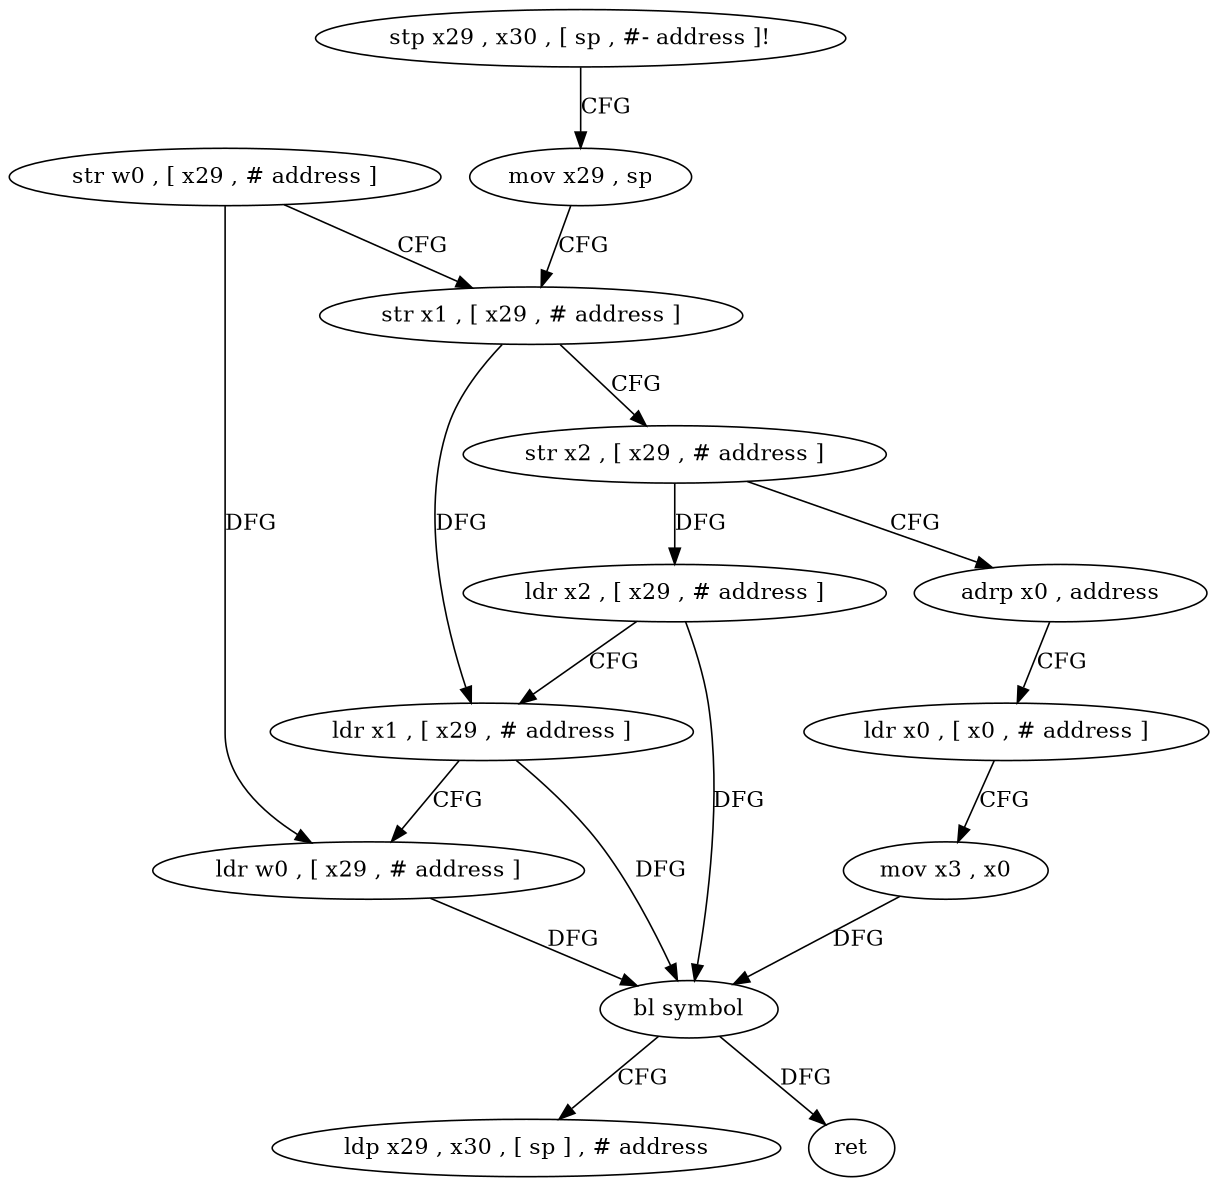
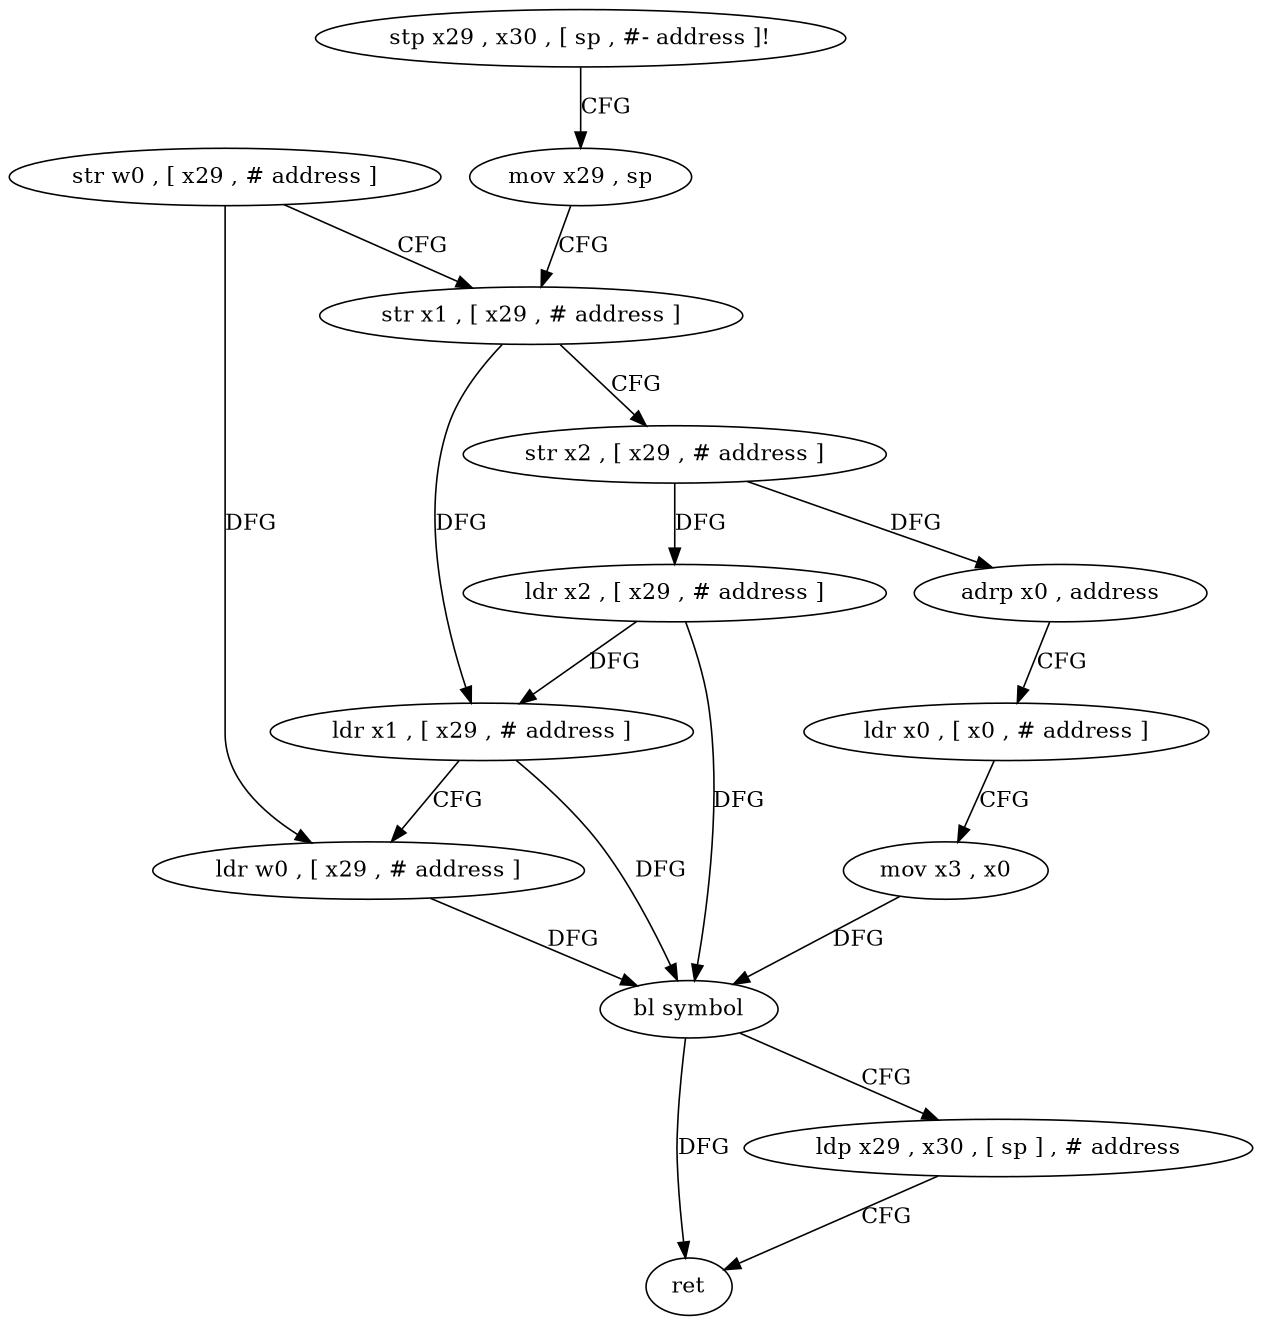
(916, 524) -> (916, 524)
(614, 662) -> (615, 662)
none -> (839, 1220)
